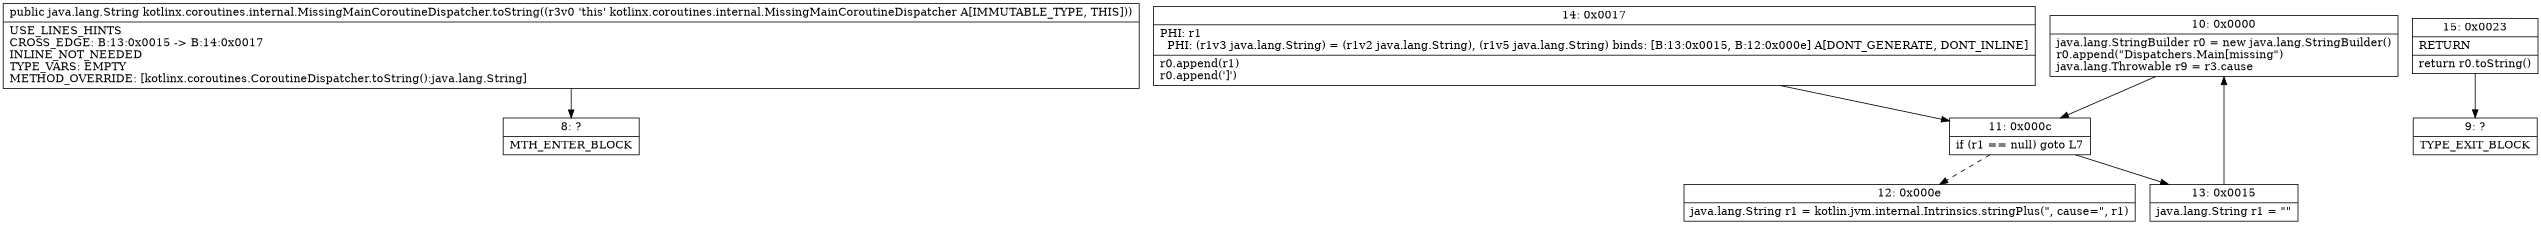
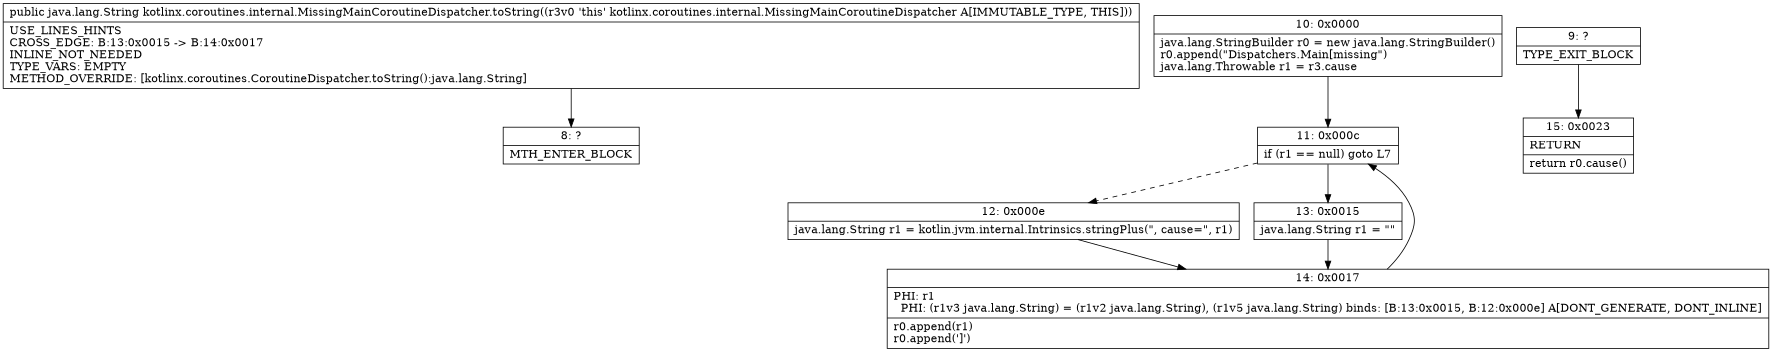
(2475, 64) -> (1578, 164)
(2155, 67) -> (1259, 67)
(2475, 92) -> (1578, 87)
(2224, 135) -> (1328, 250)
none -> (1128, 253)
